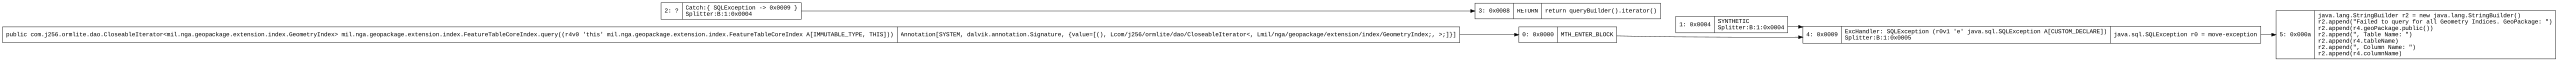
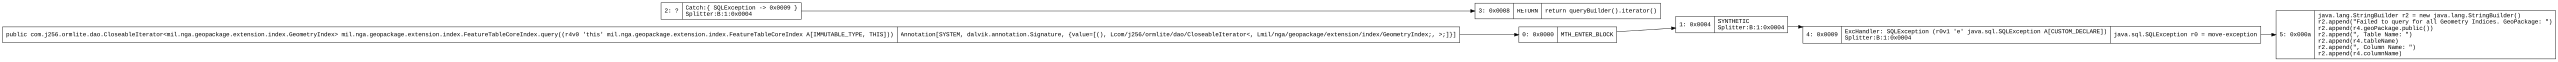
(1708, 37) -> (1644, 30)
(1878, 38) -> (1878, 38)
